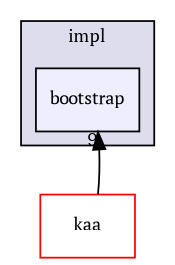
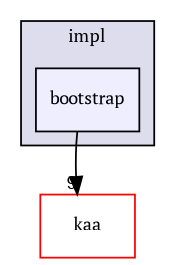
(99, 172) -> (76, 157)
